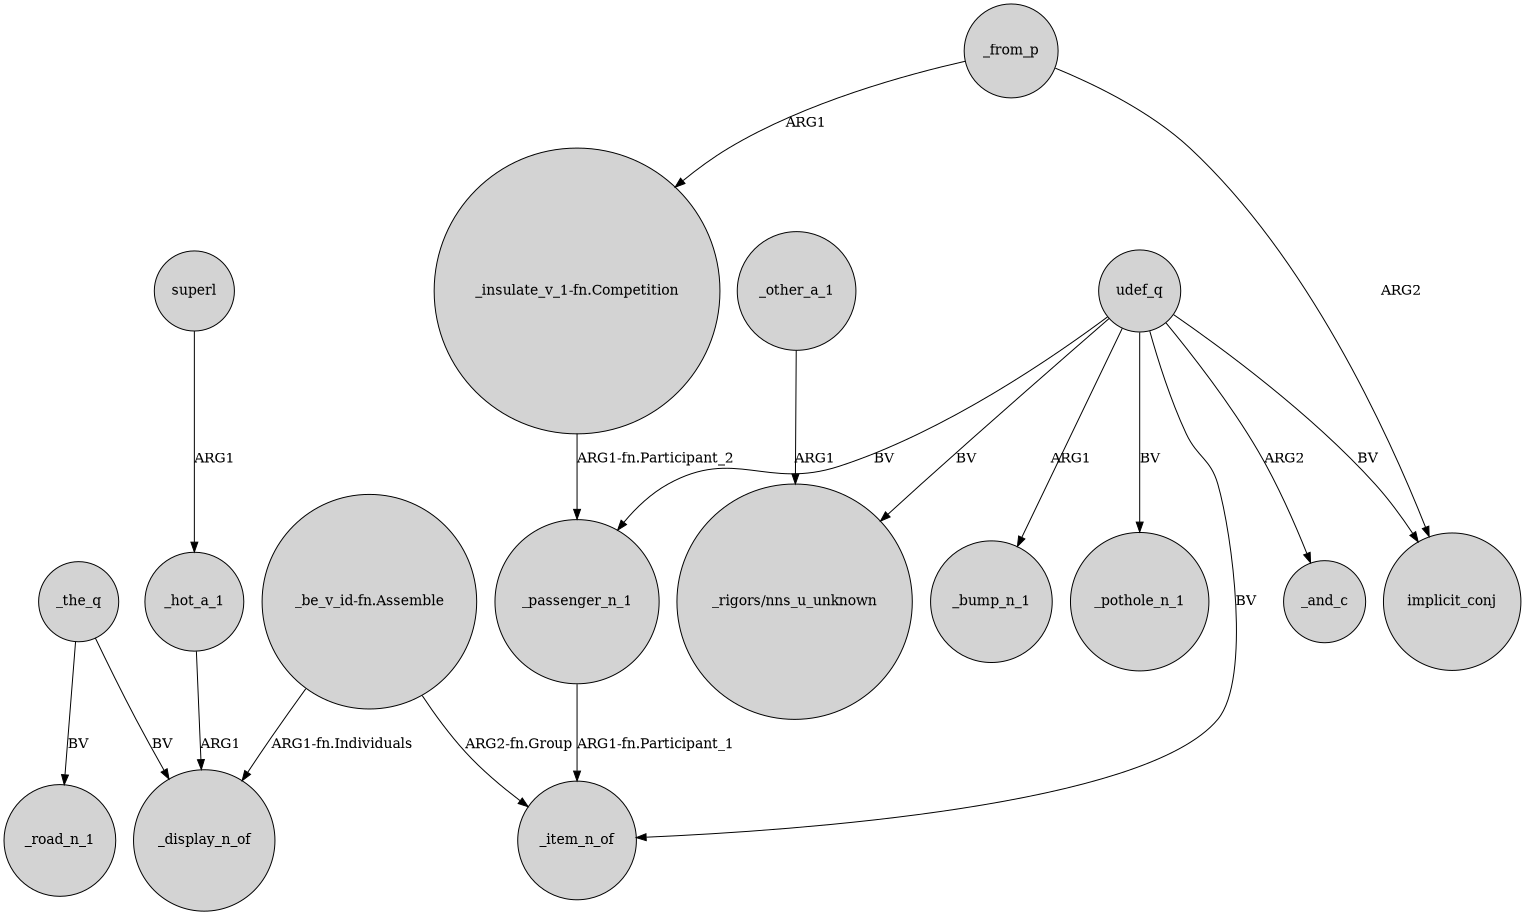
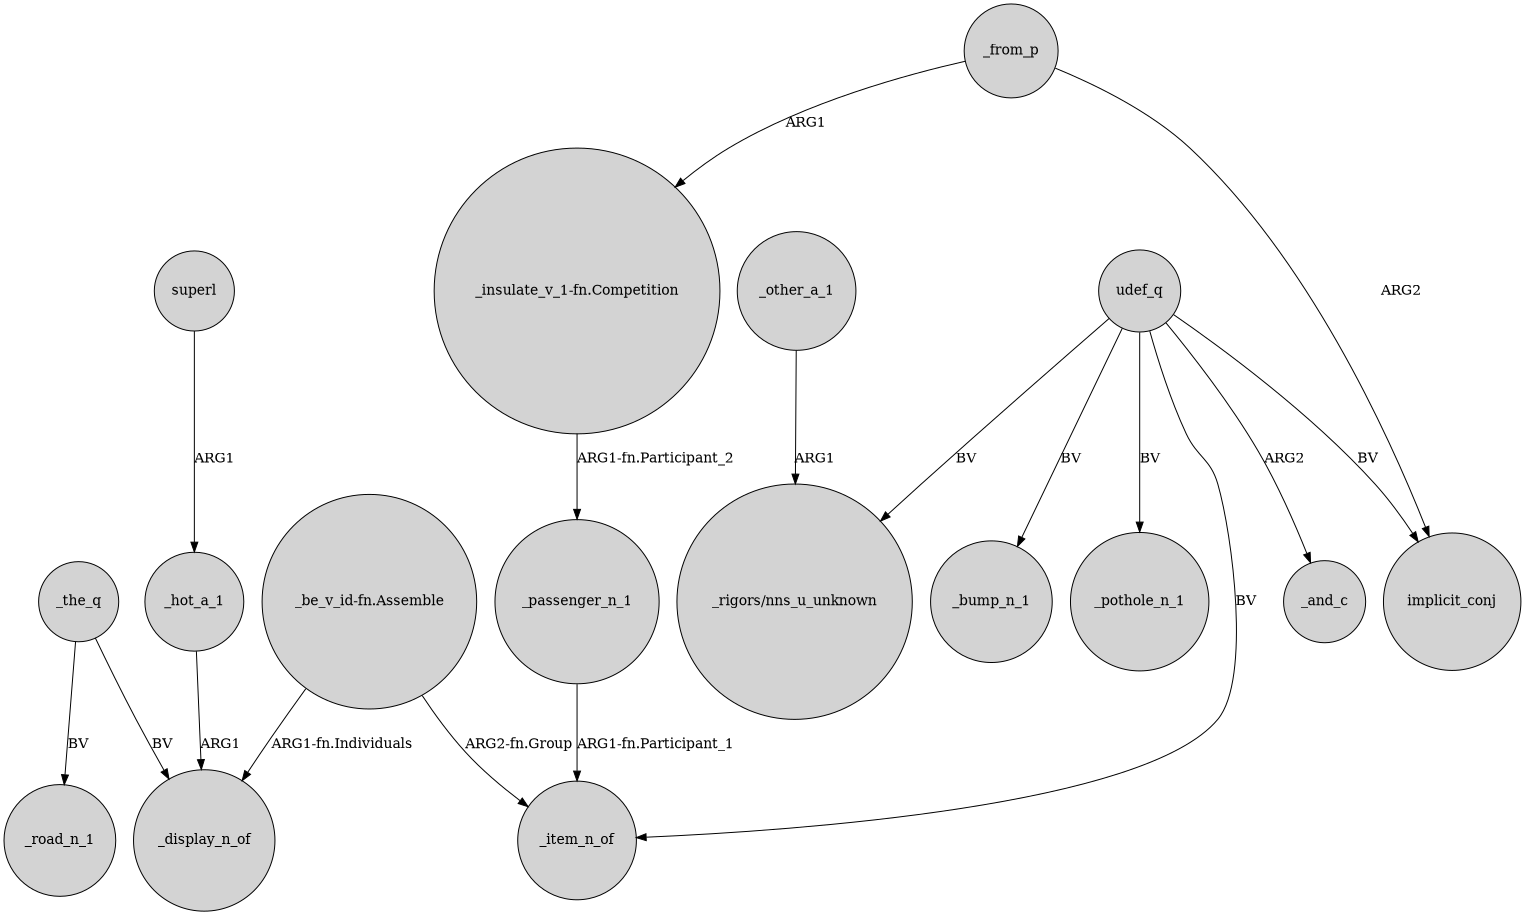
(874, 453) -> none
(1071, 459) -> (1071, 459)
